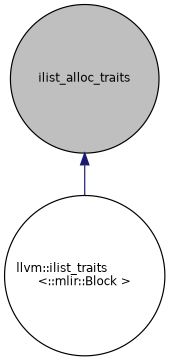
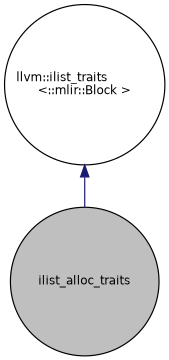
(85, 180) -> (85, 192)
